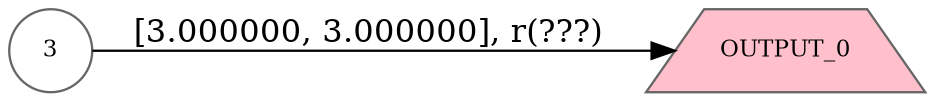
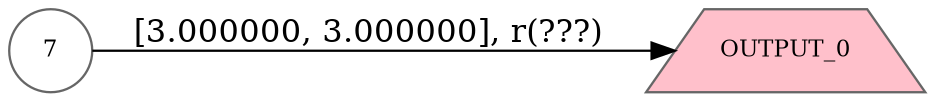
(51, 51) -> (51, 51)
